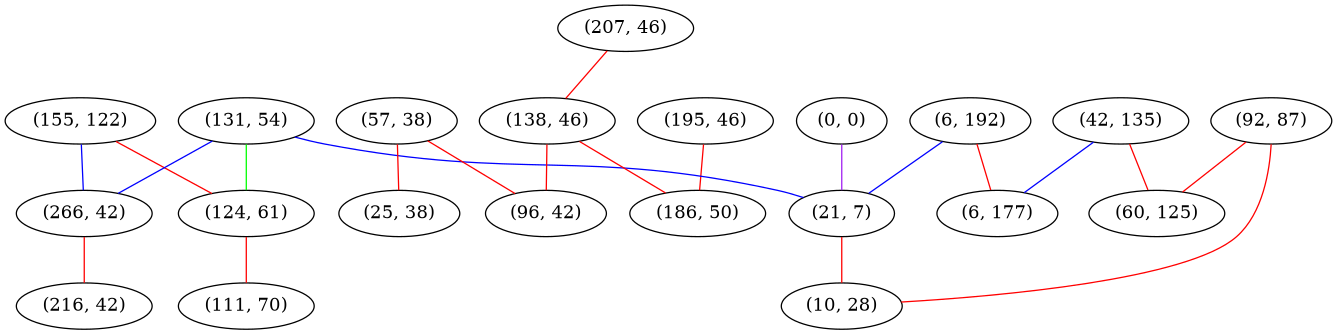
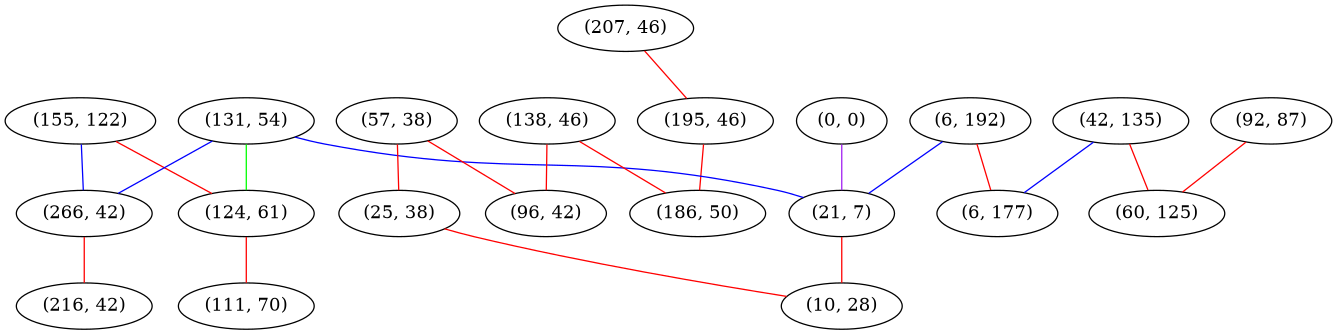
(586, 75) -> (666, 75)
(1123, 277) -> (615, 266)
